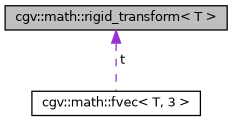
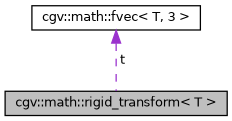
(116, 67) -> (116, 67)
